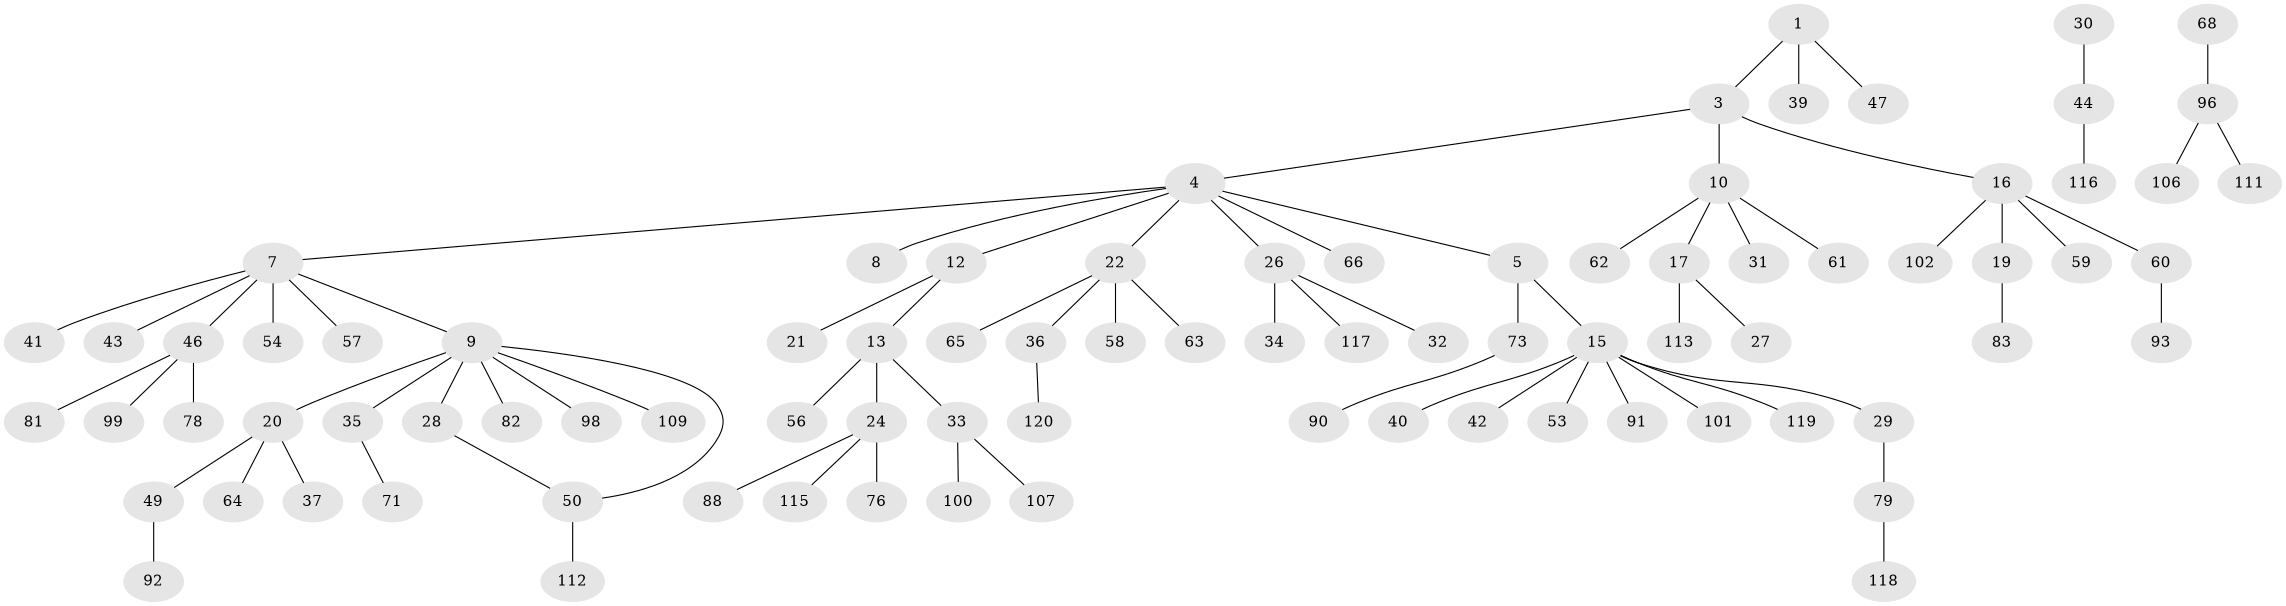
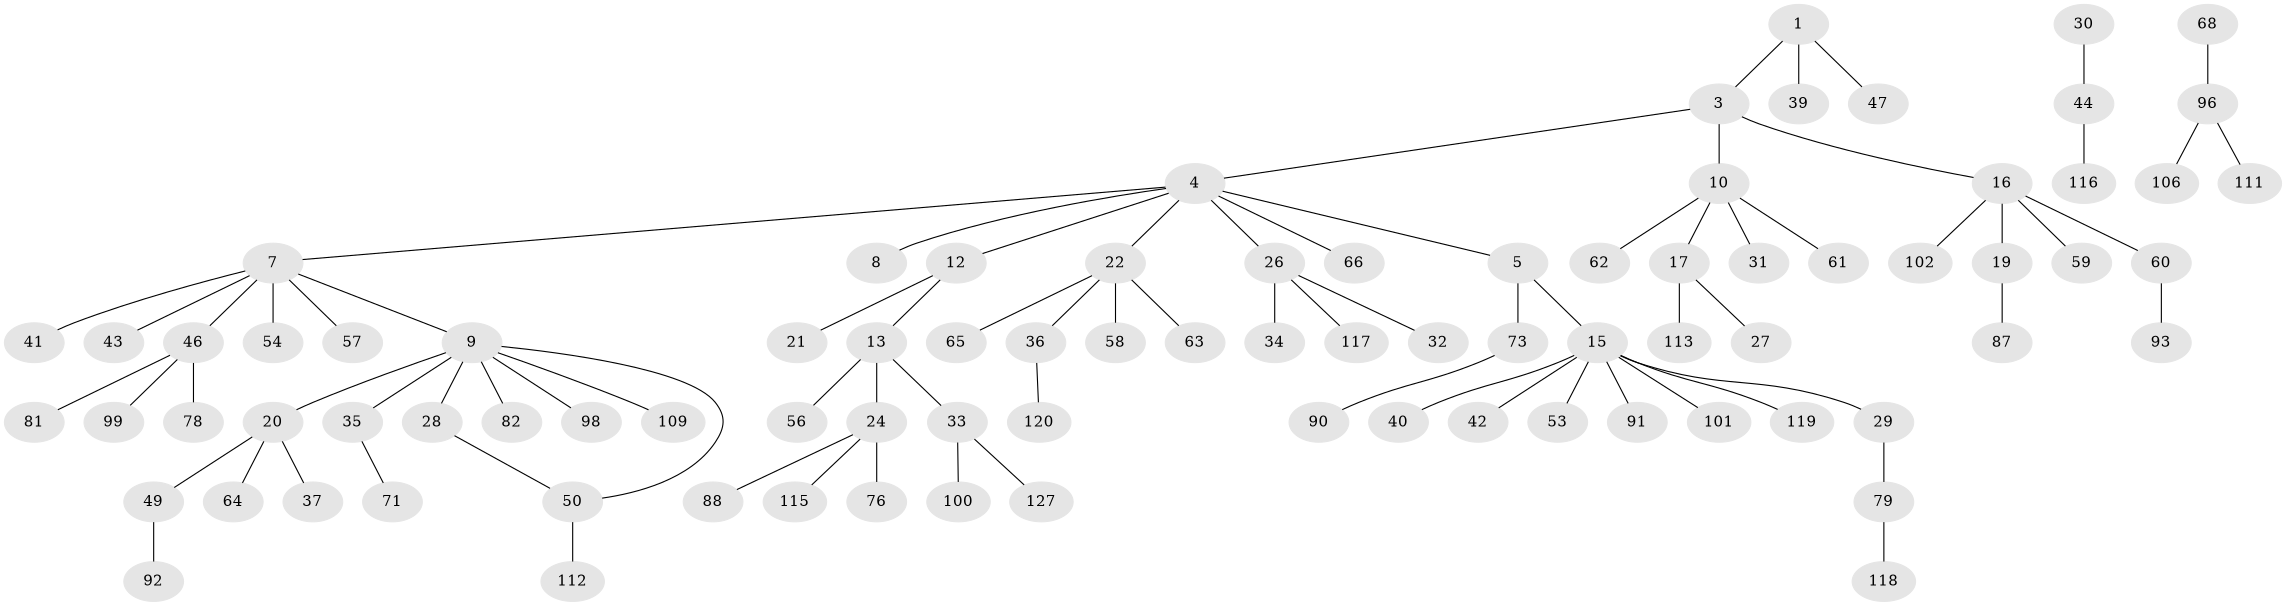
(2002, 343) -> (2002, 343)
(1041, 502) -> (1041, 502)
